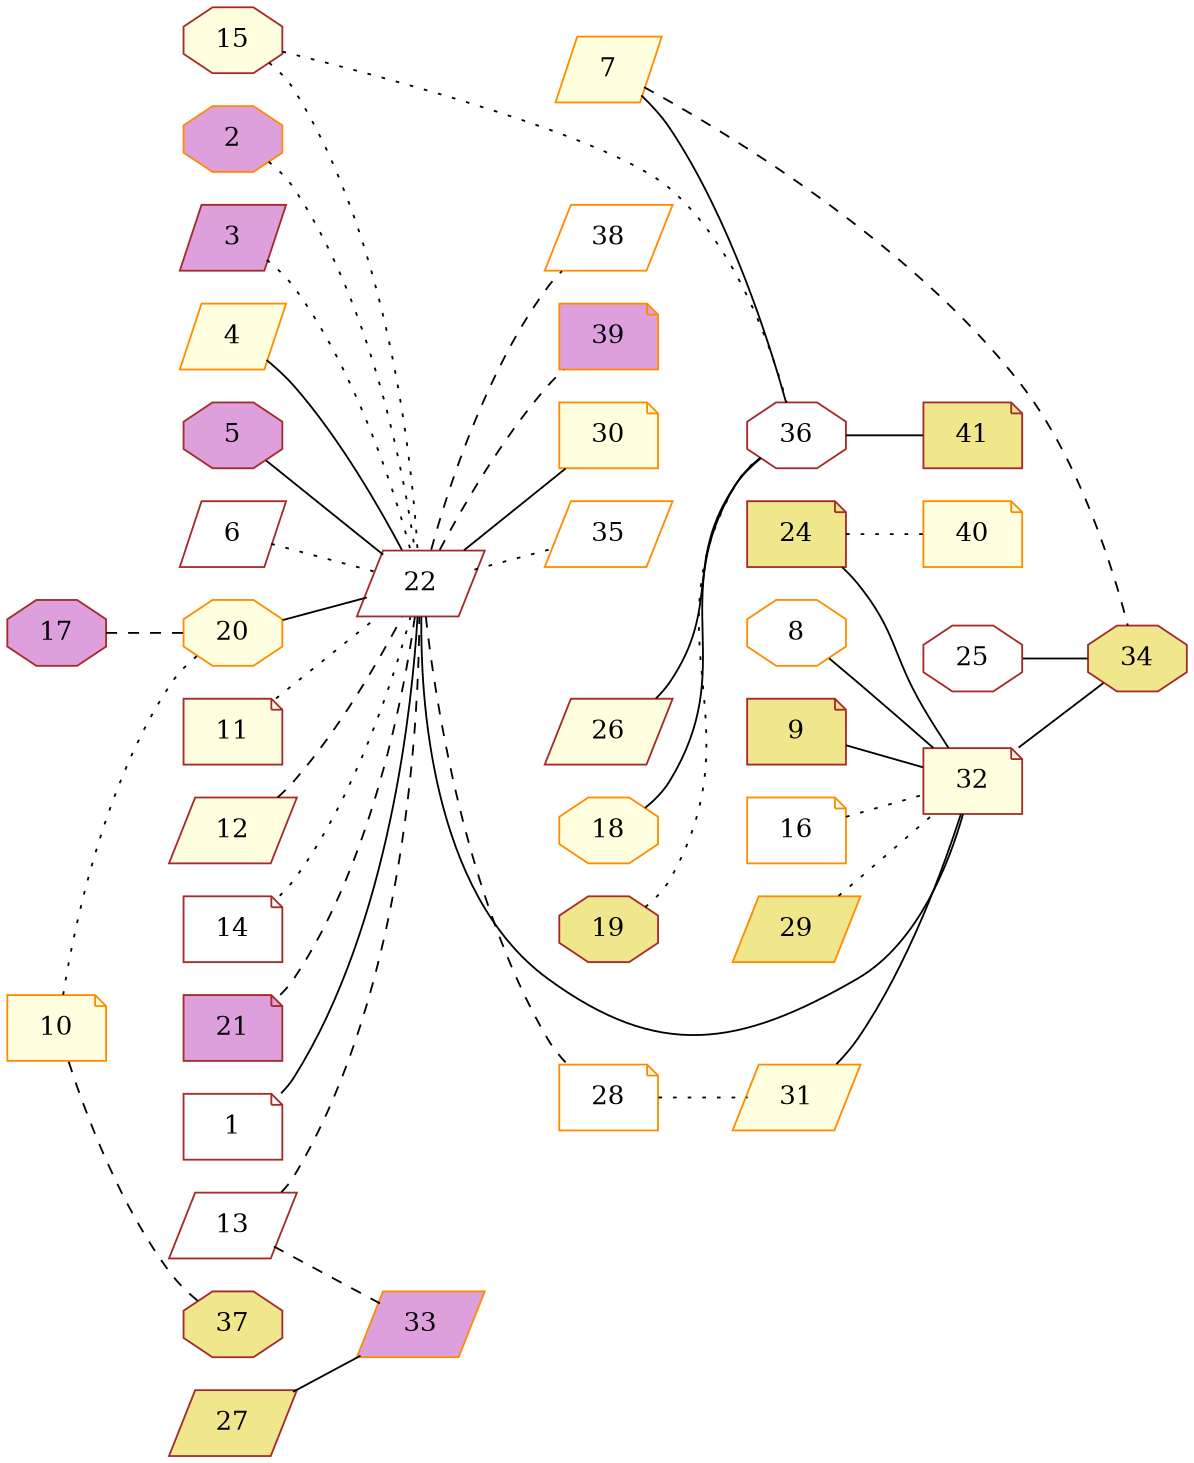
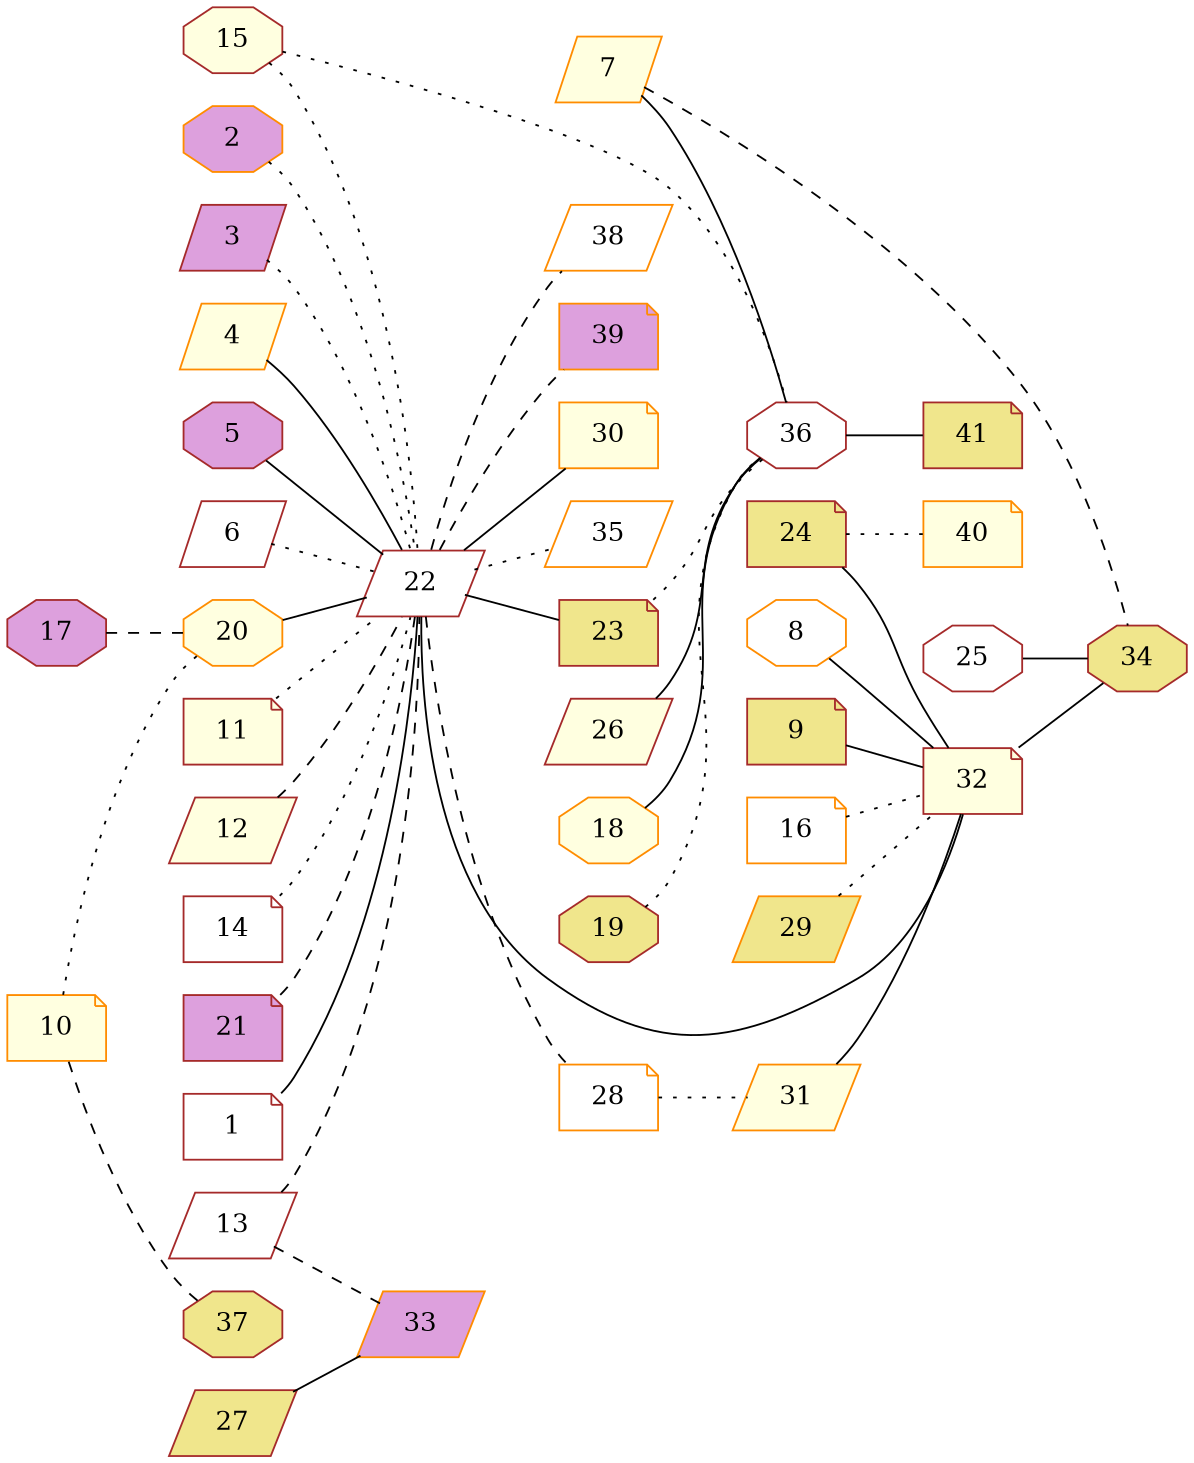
none -> (609, 633)
